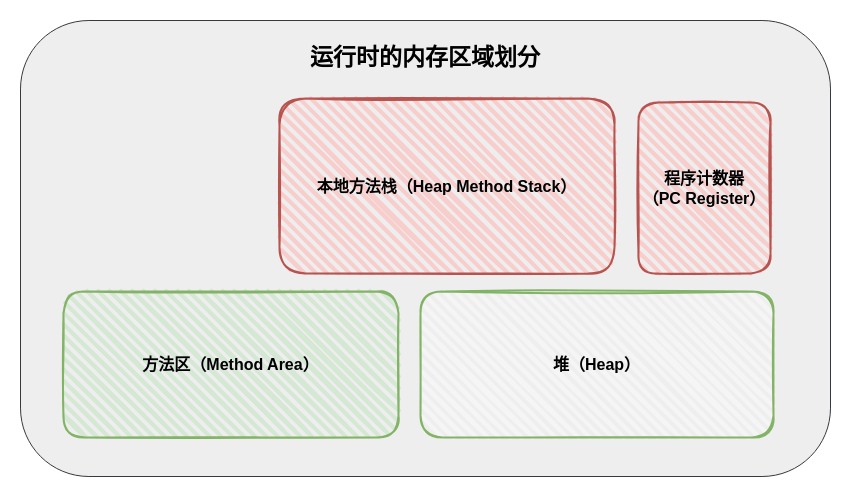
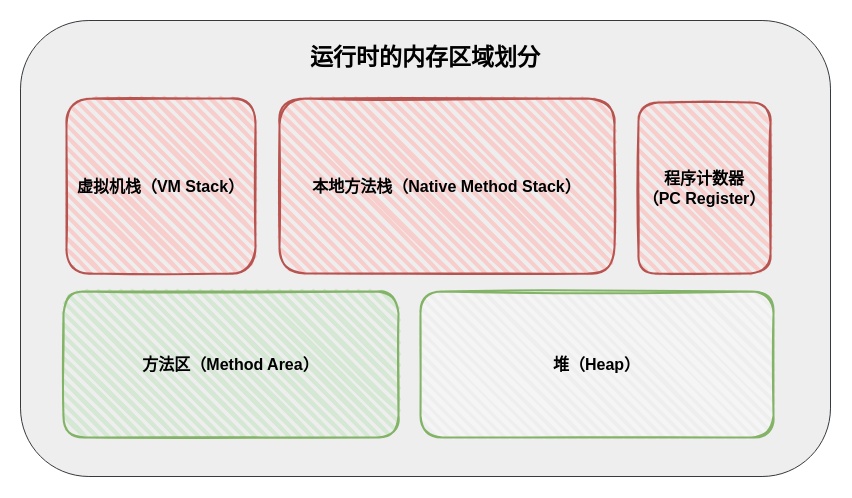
none -> (161, 186)
(447, 187) -> (447, 187)
